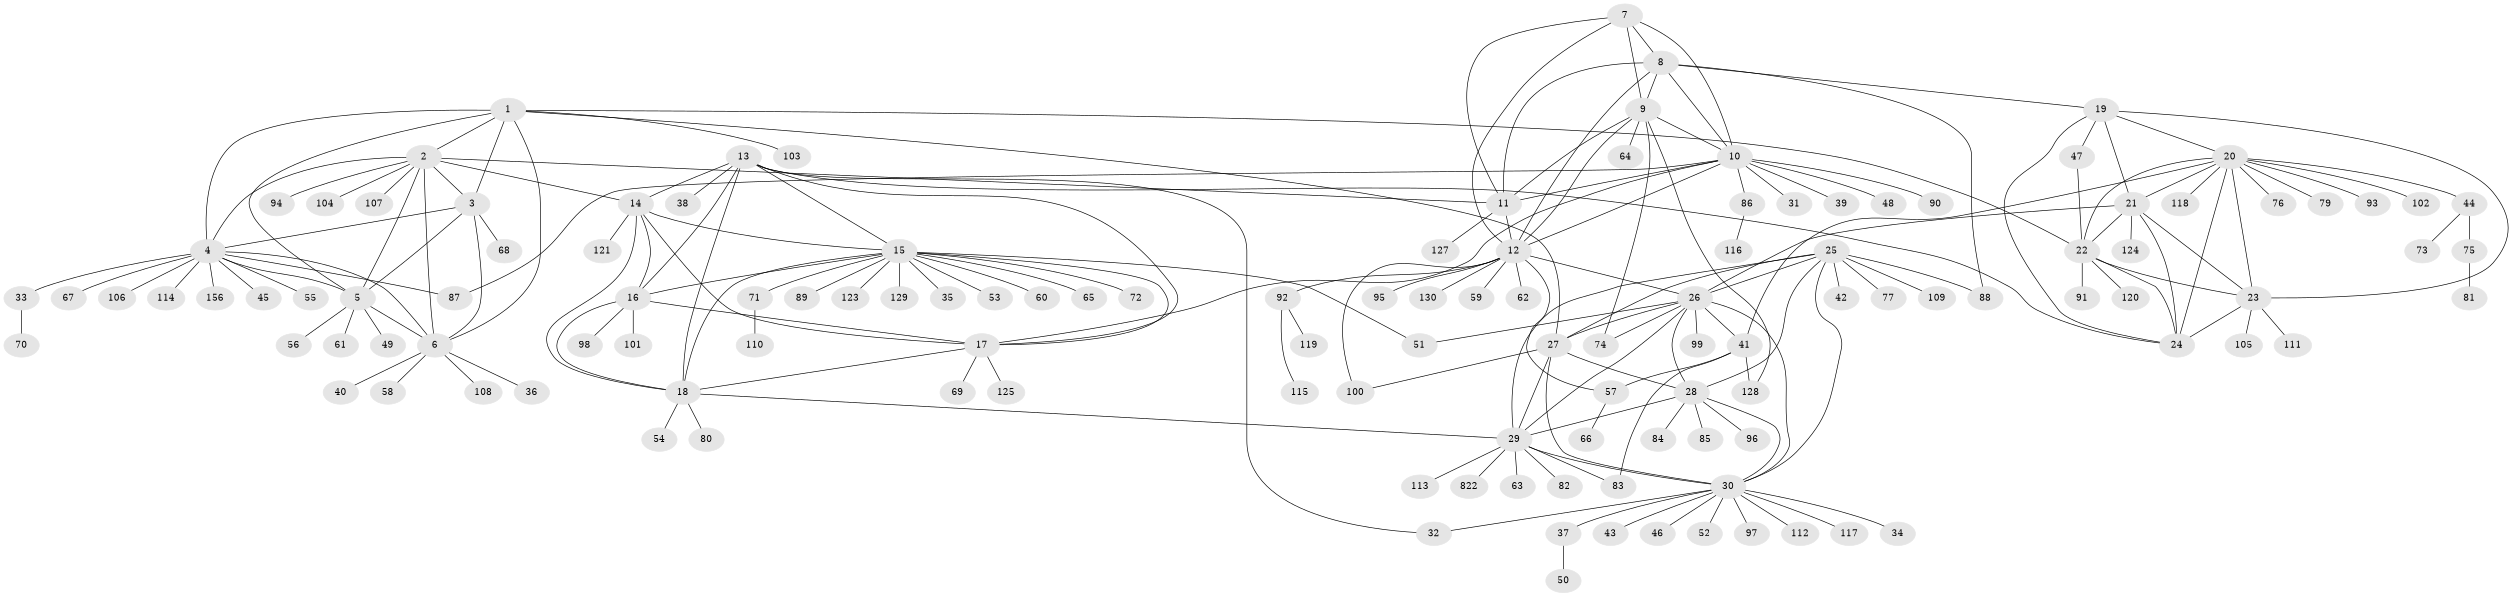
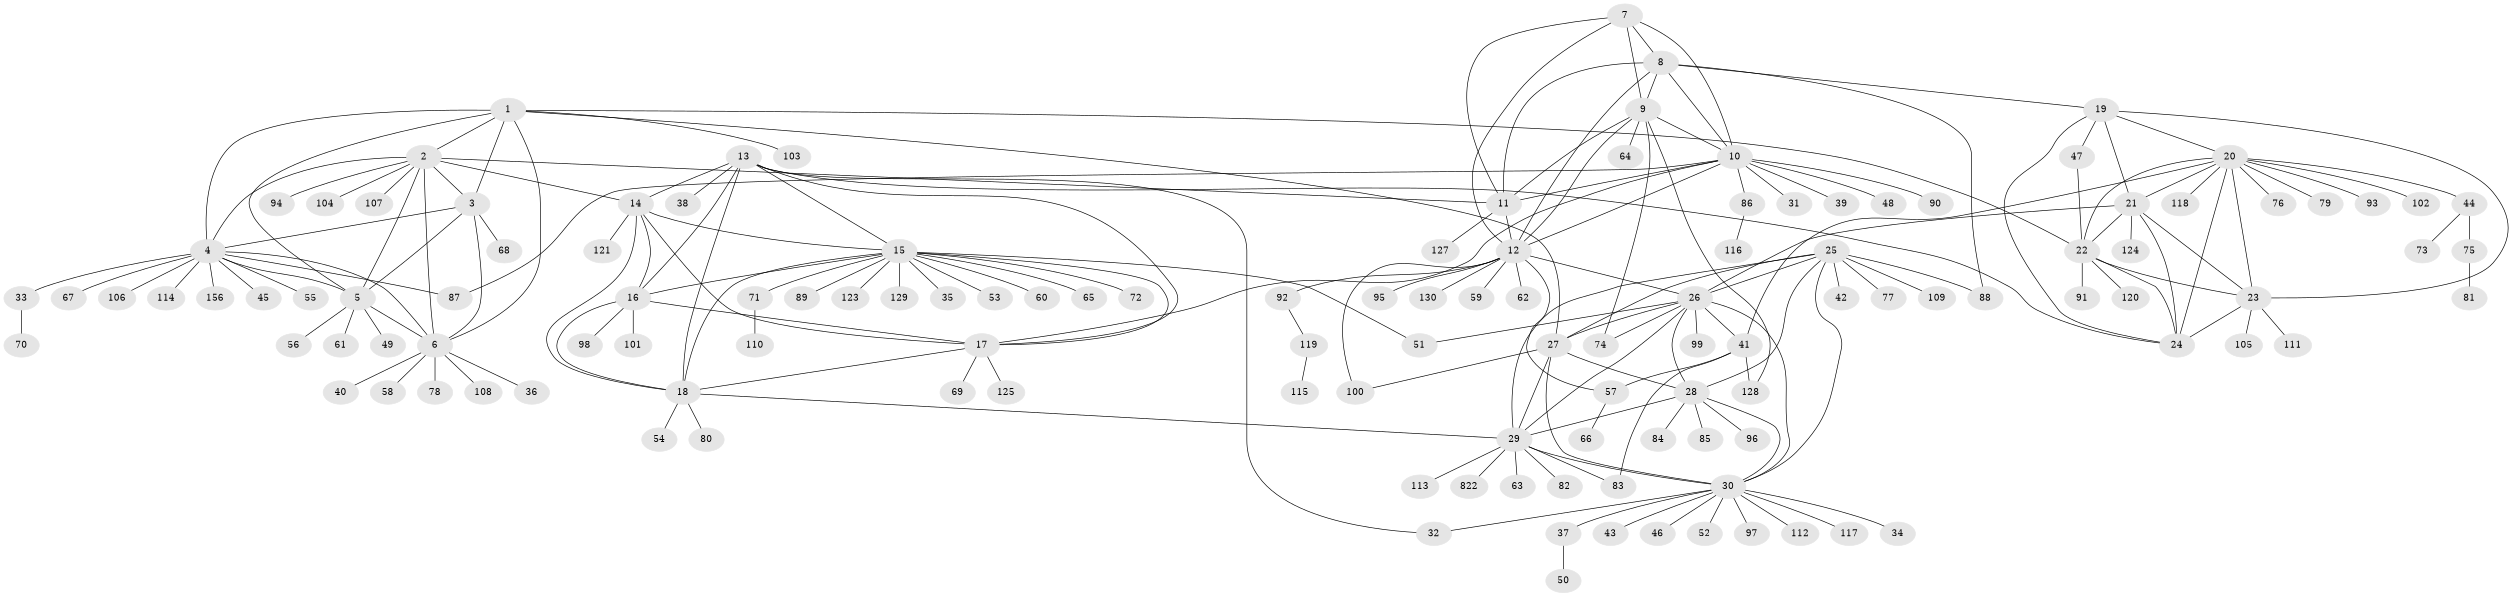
(1282, 347) -> (1304, 369)
none -> (435, 392)
